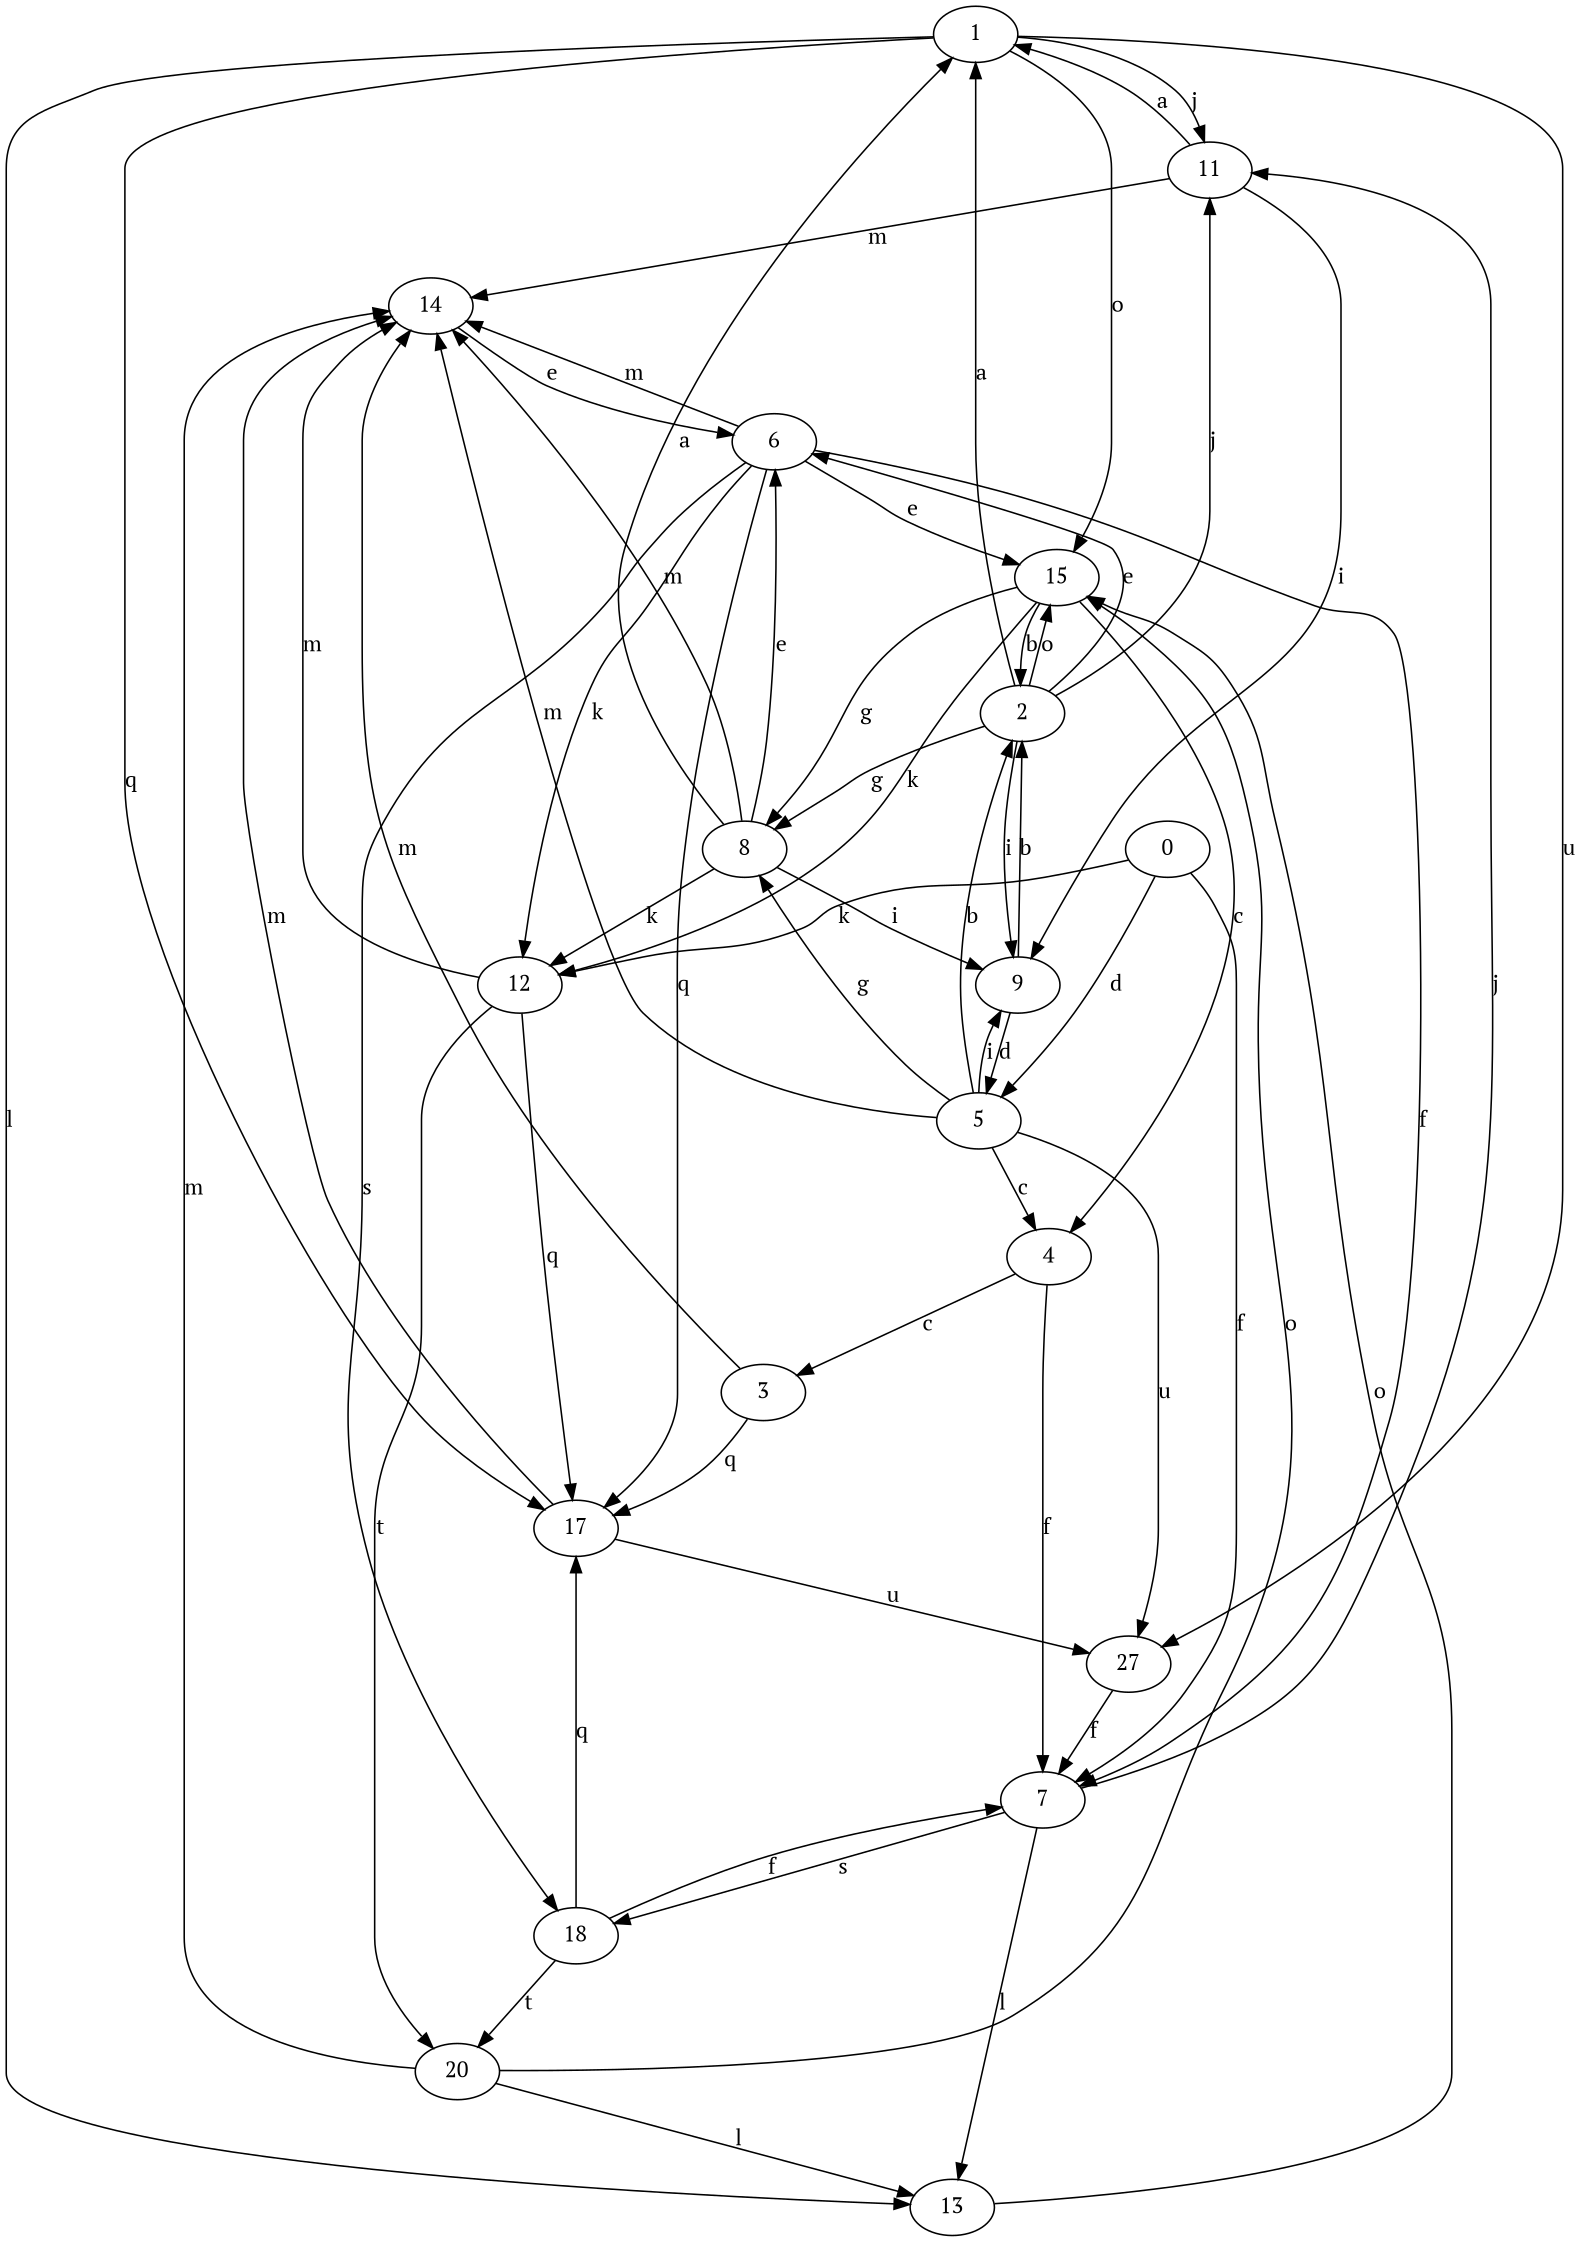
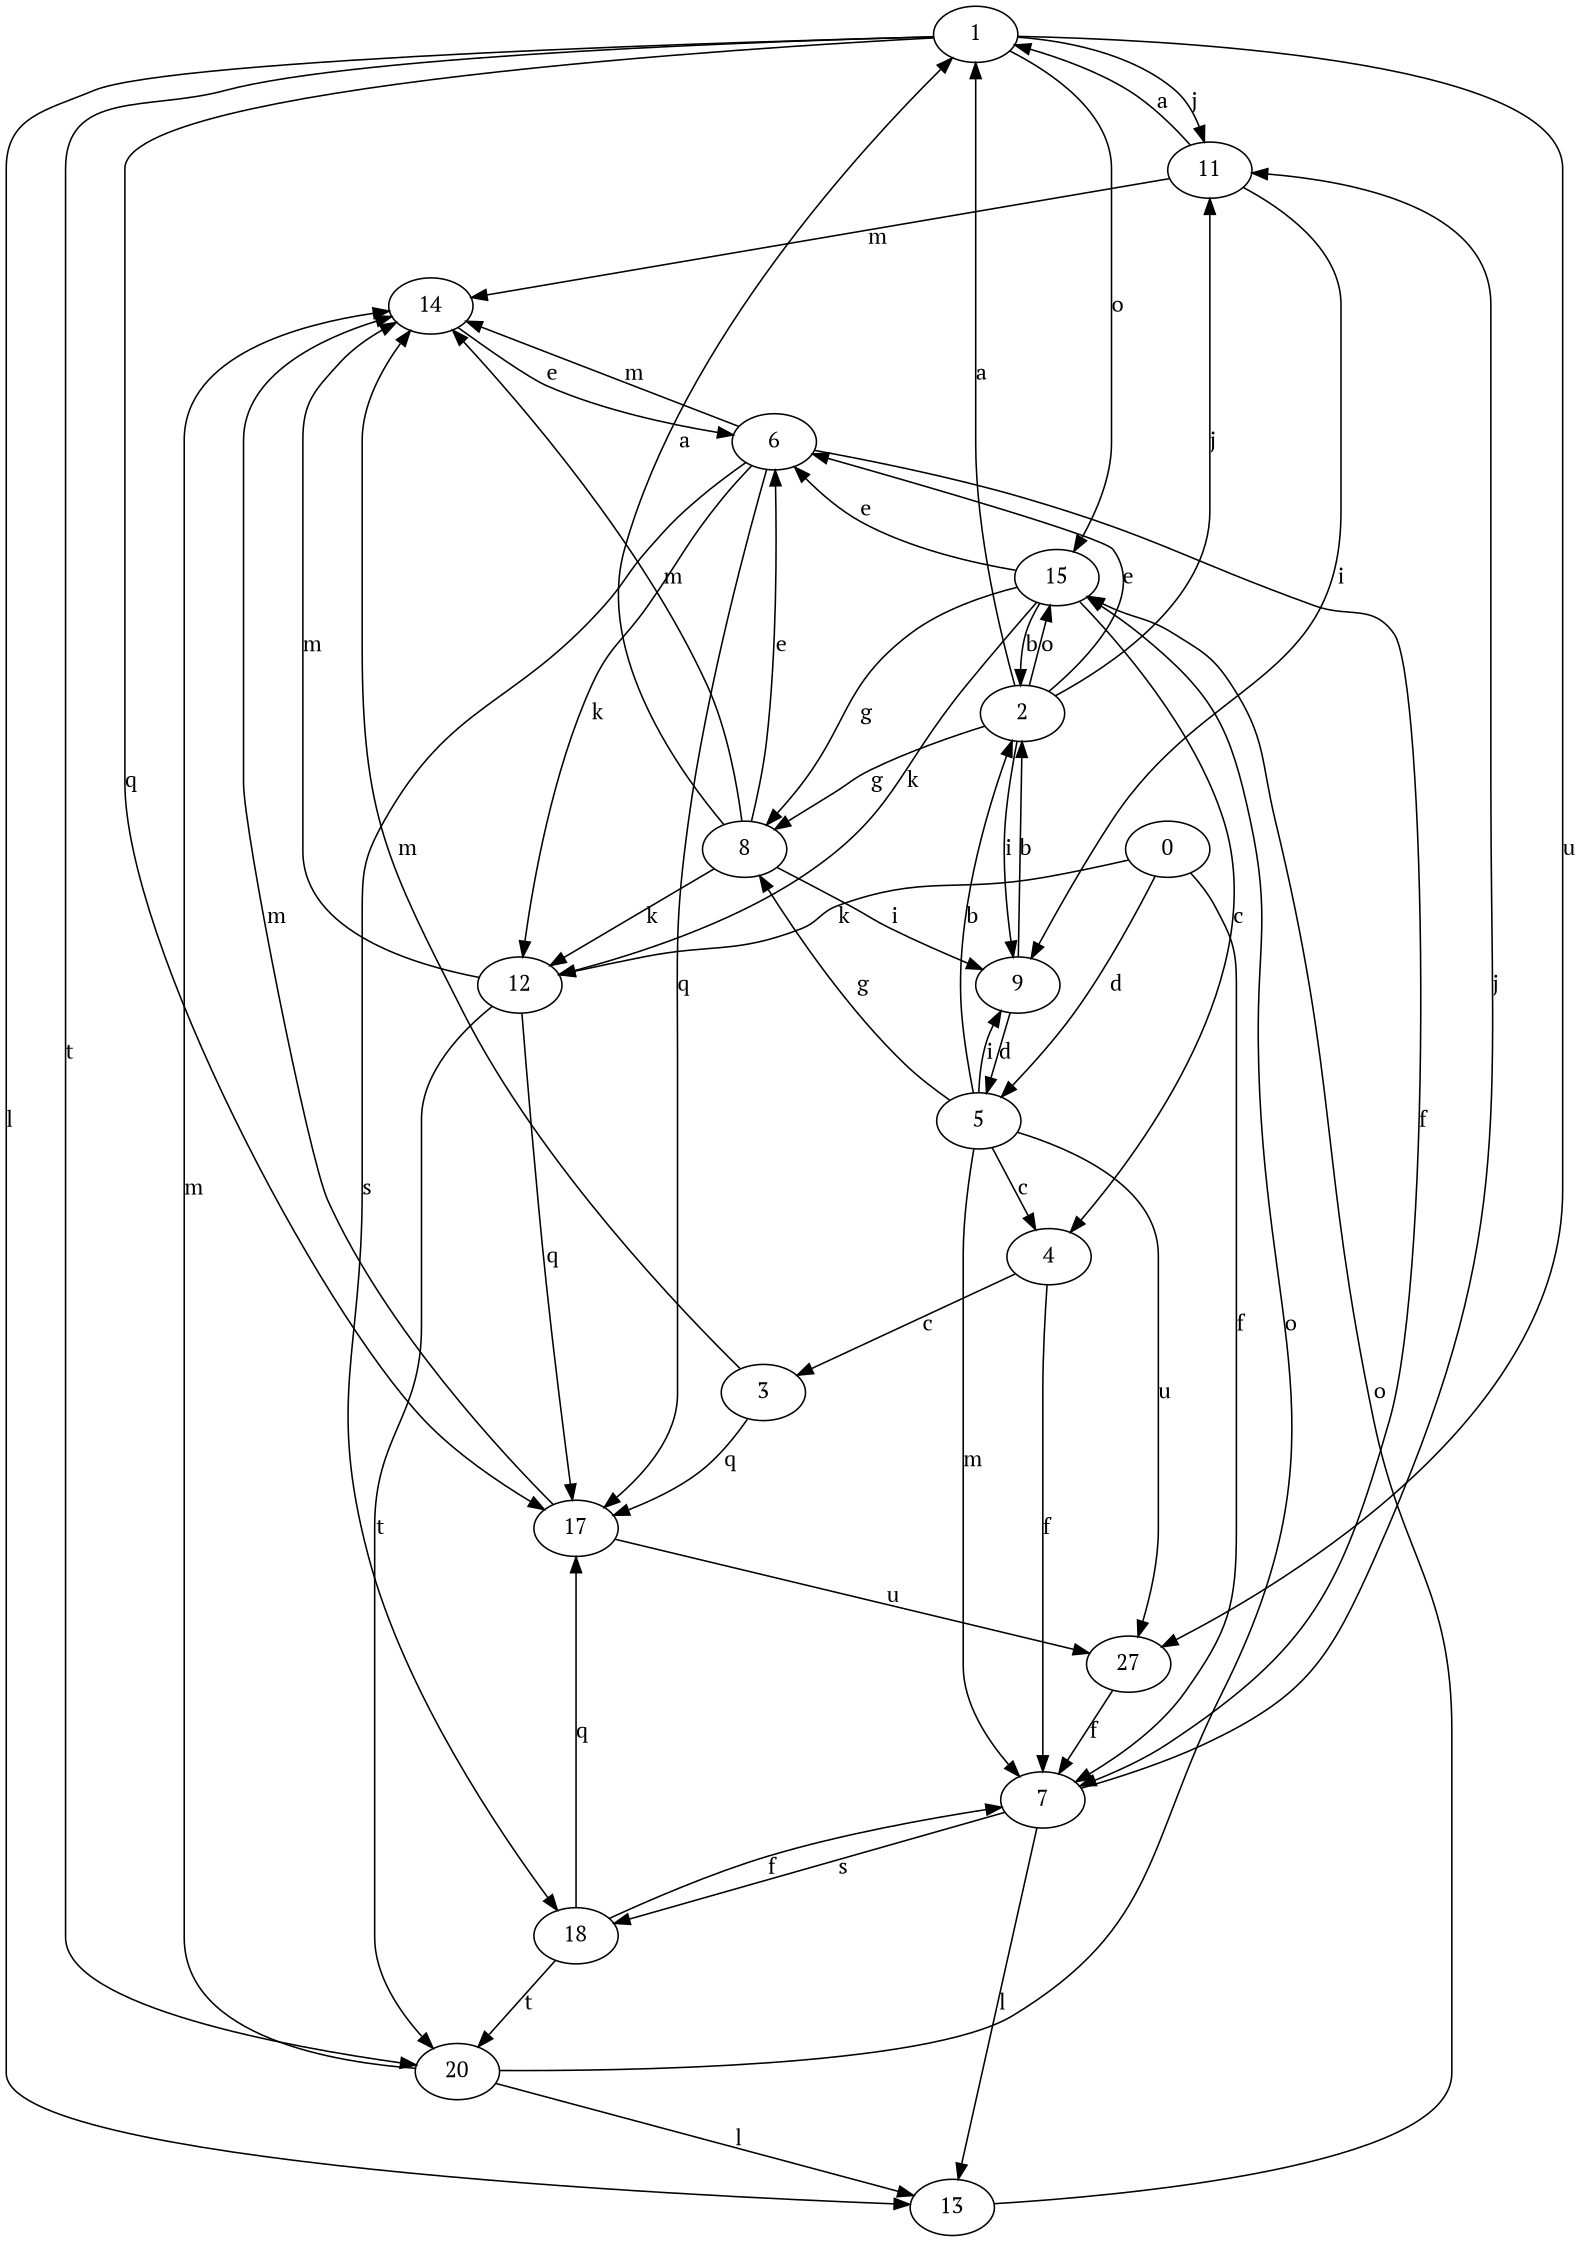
(901, 518) -> (903, 541)
none -> (66, 784)
(572, 839) -> (963, 1463)
